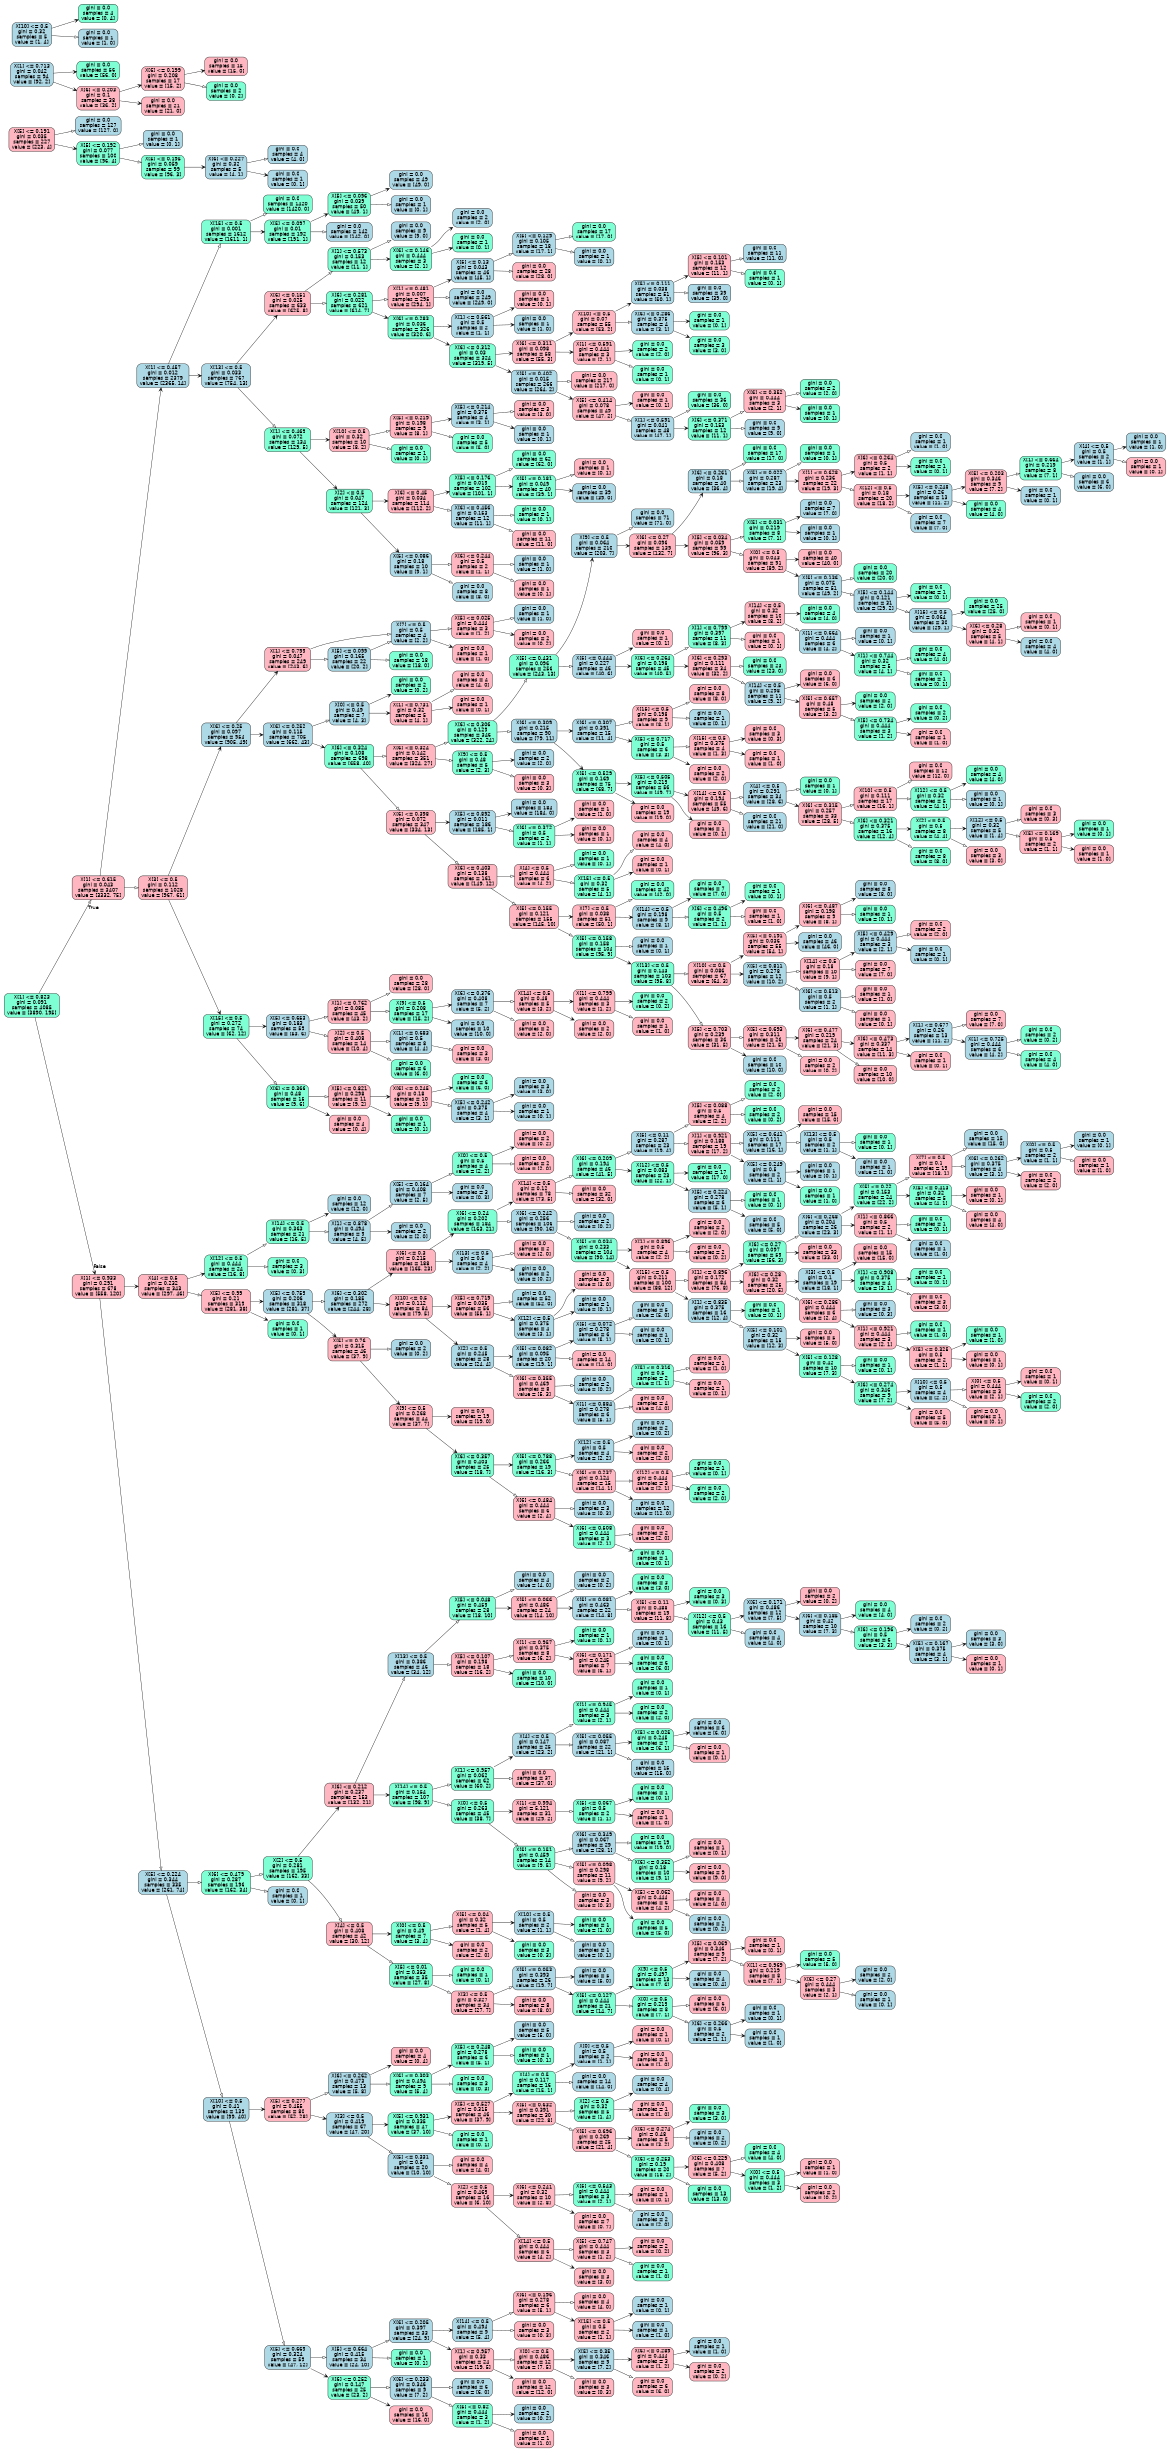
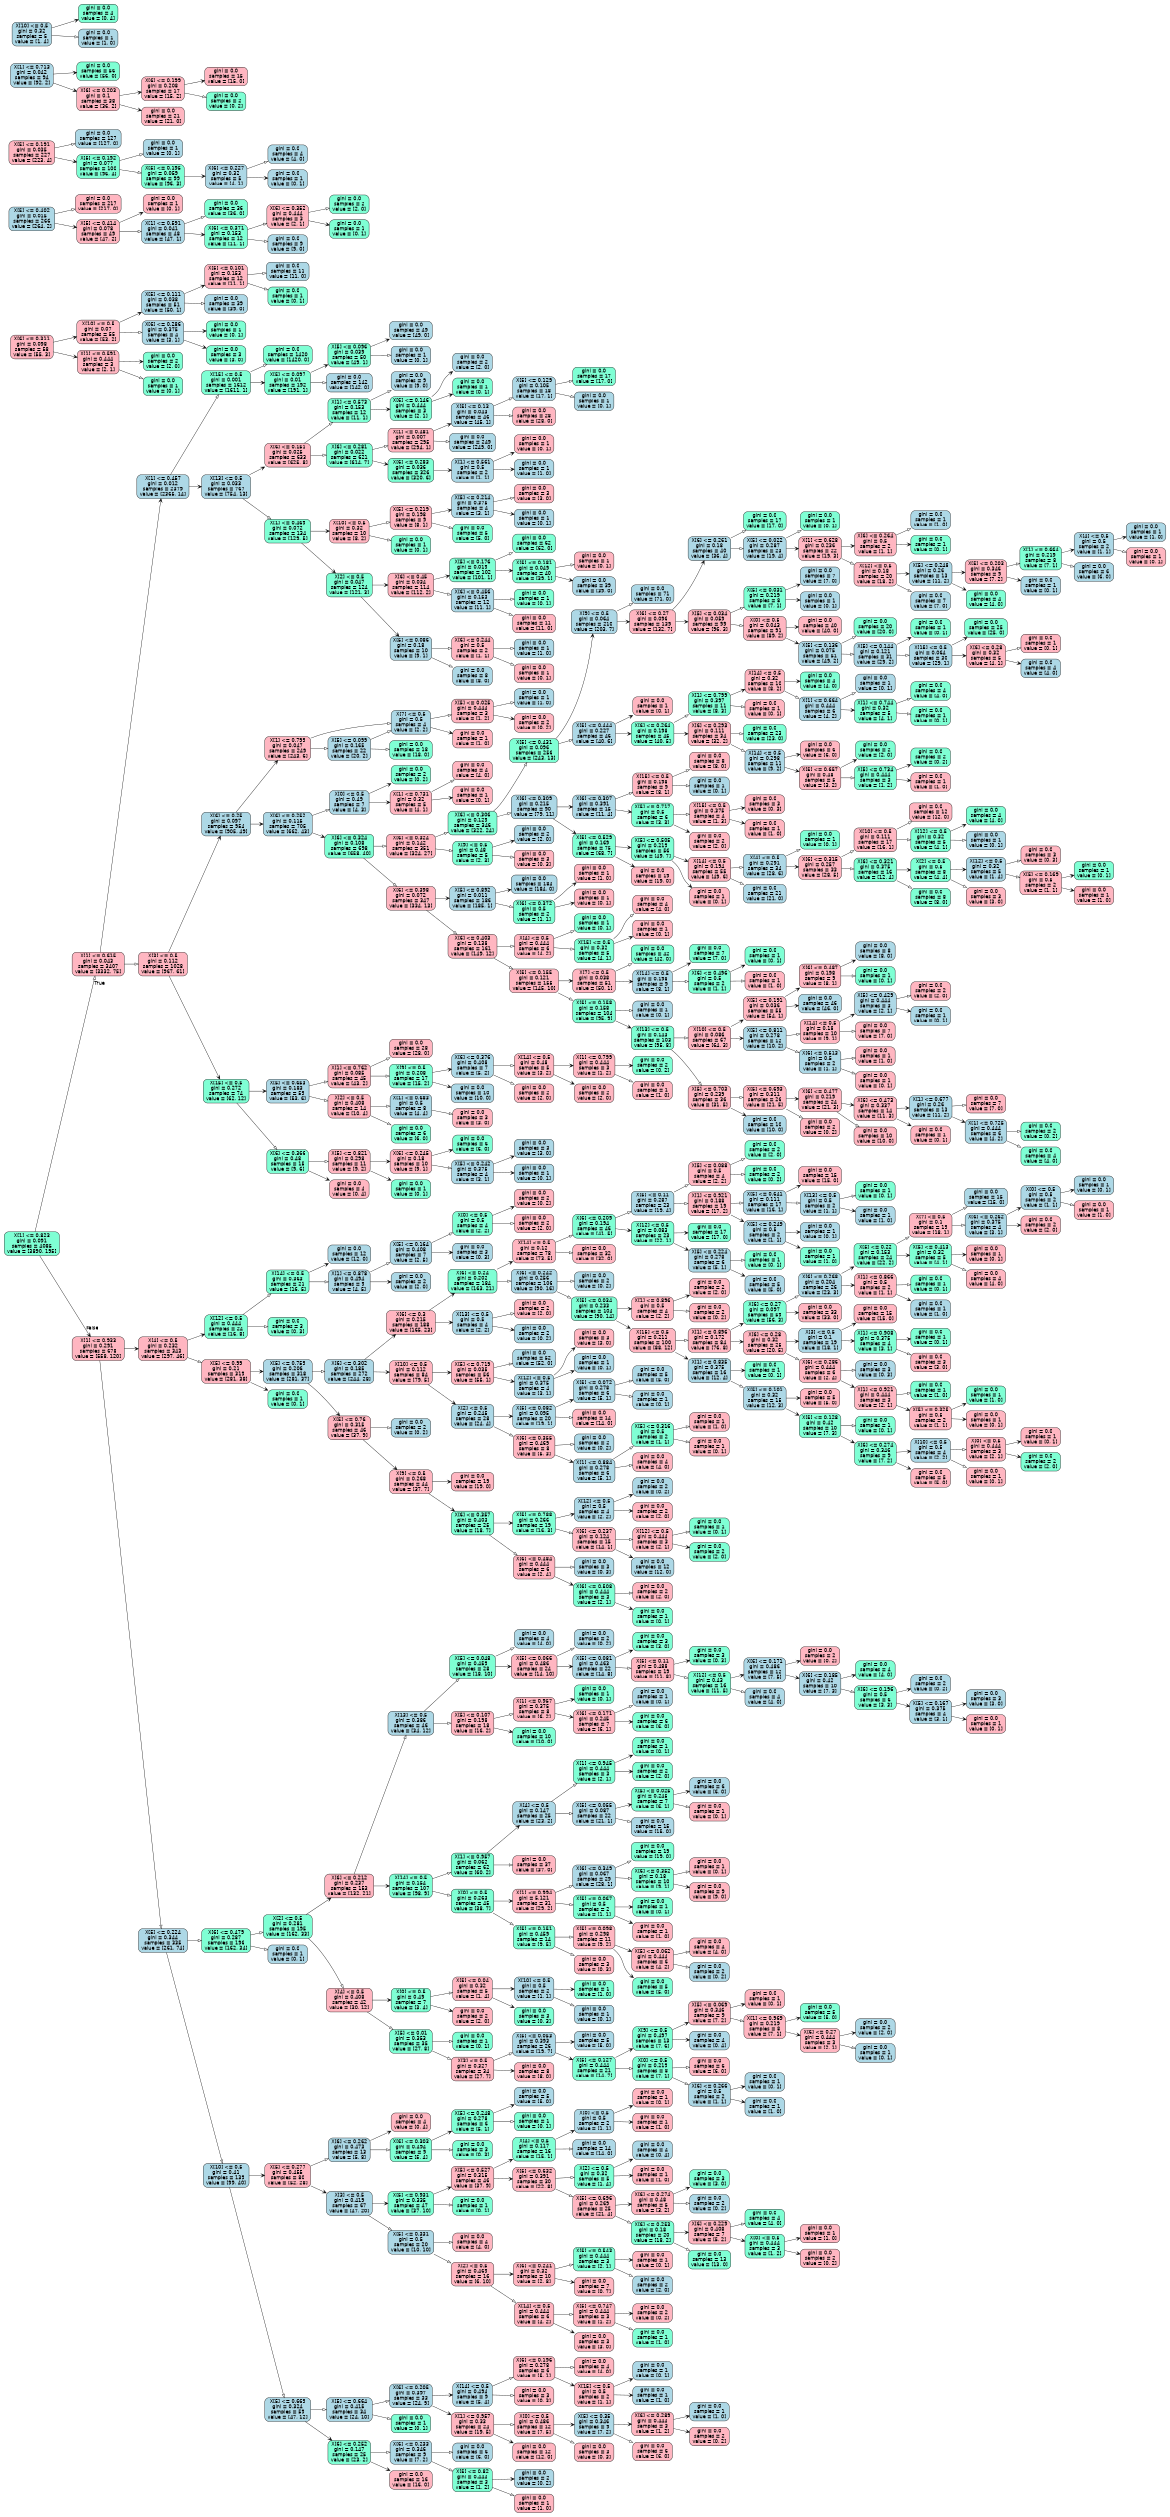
(472, 356) -> none
(562, 1851) -> (562, 1890)
(653, 2167) -> (653, 2233)
